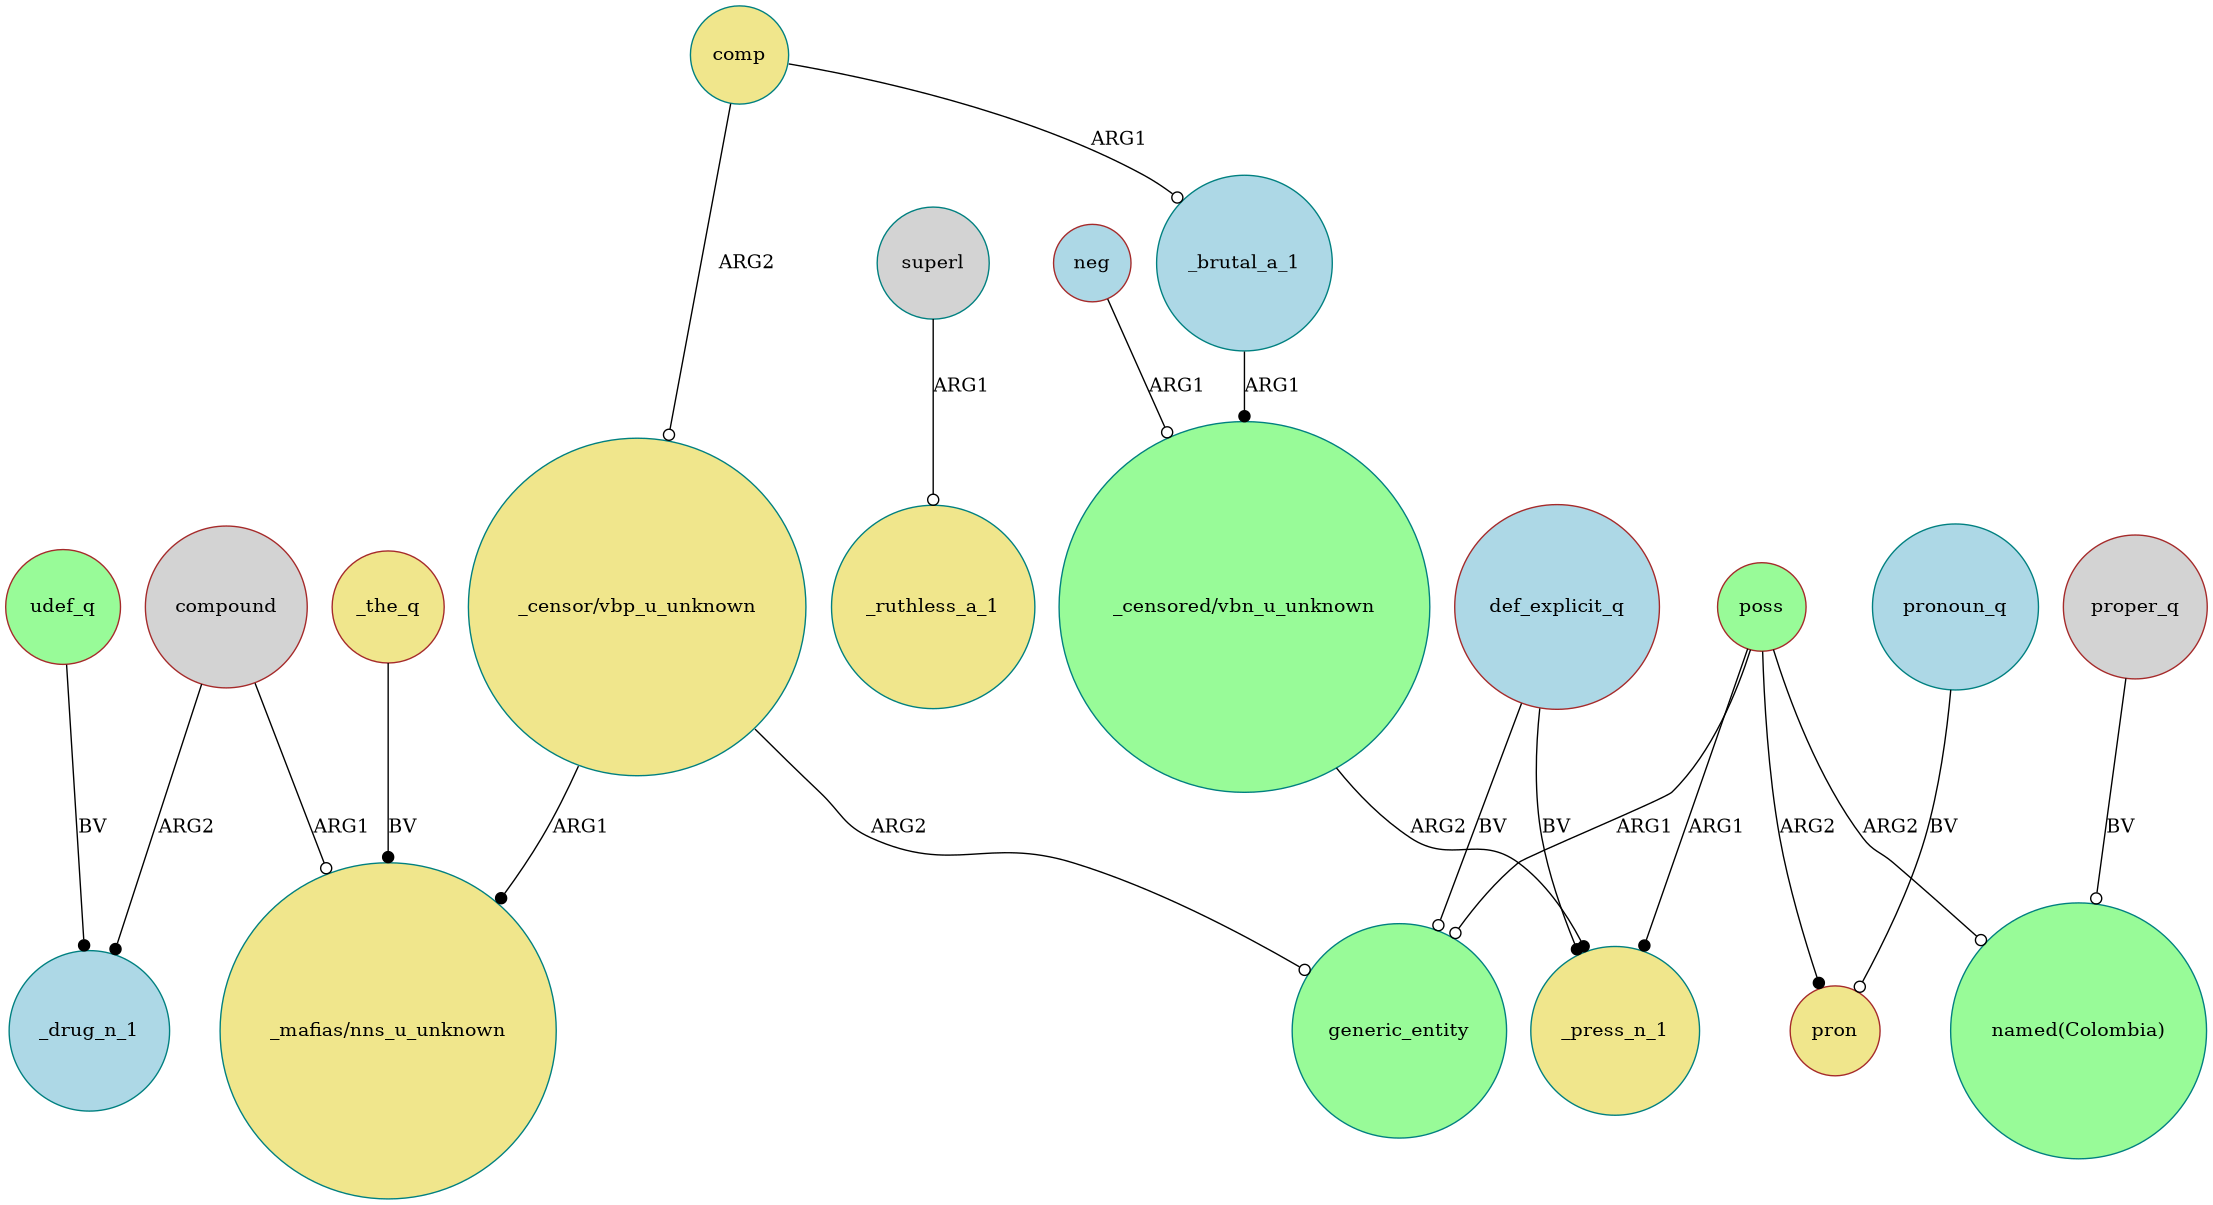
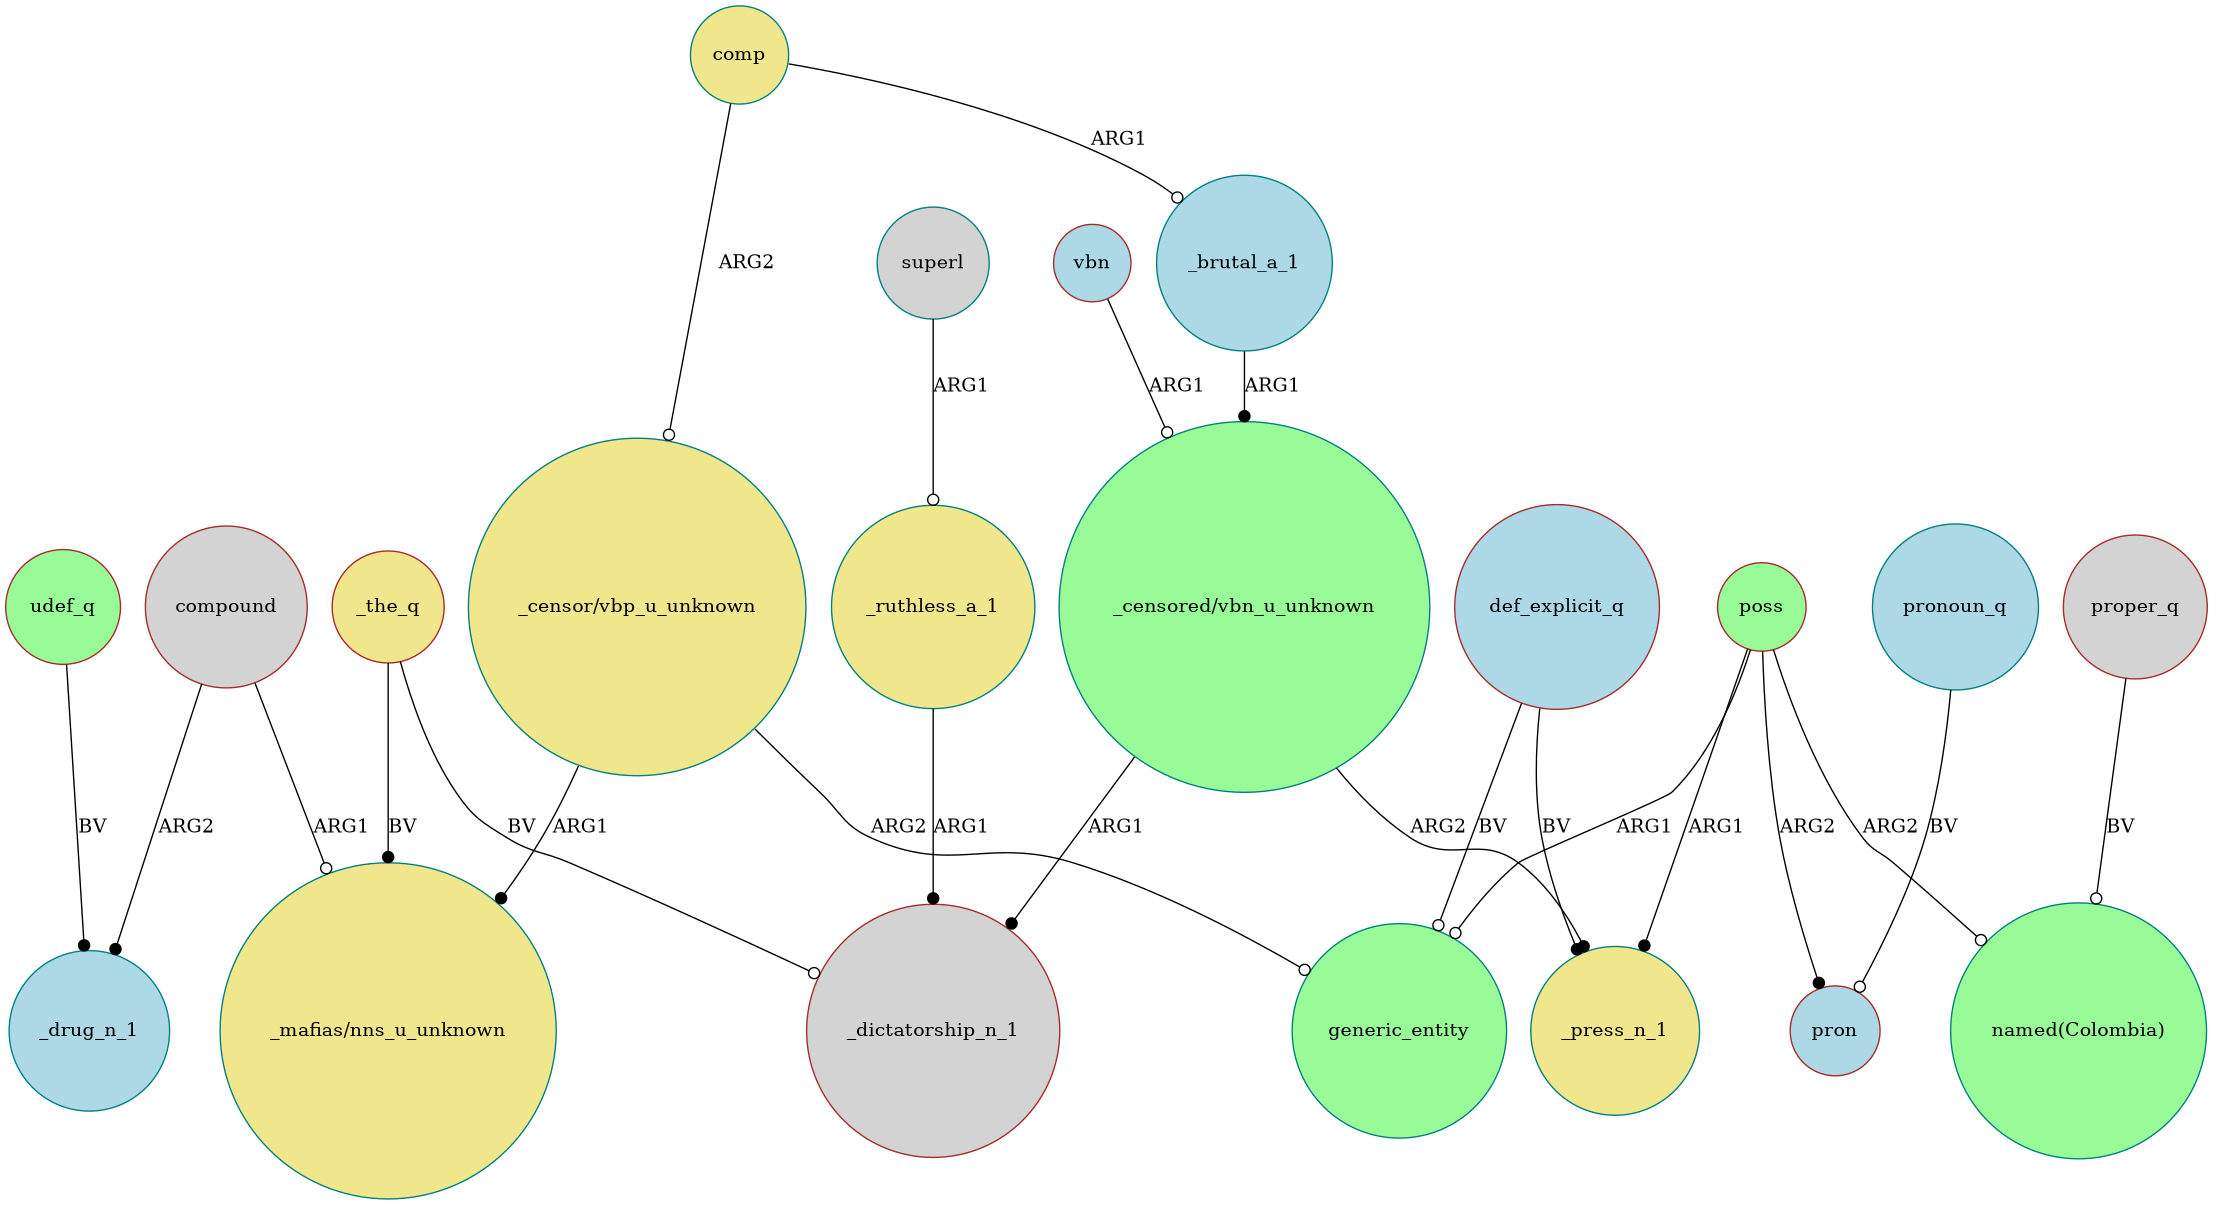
(1092, 263) -> (1092, 263)
none -> (933, 1031)
(1835, 1031) -> (1835, 1031)
